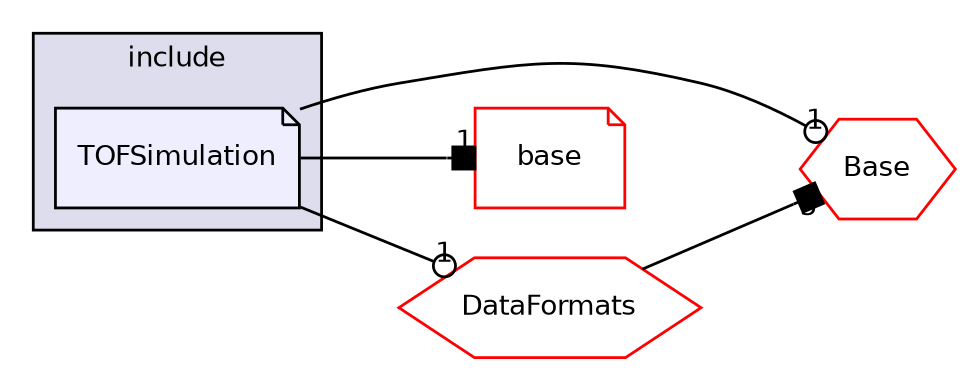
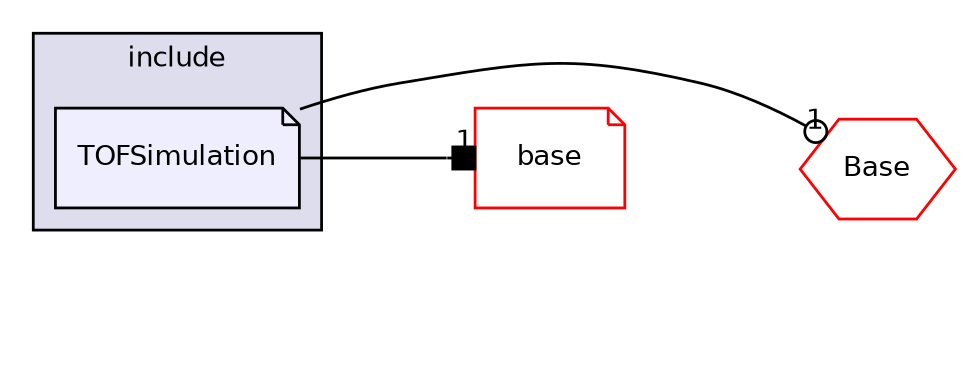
(550, 308) -> none
